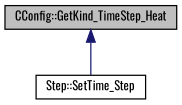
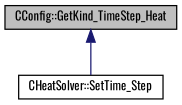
(91, 87) -> (91, 87)
